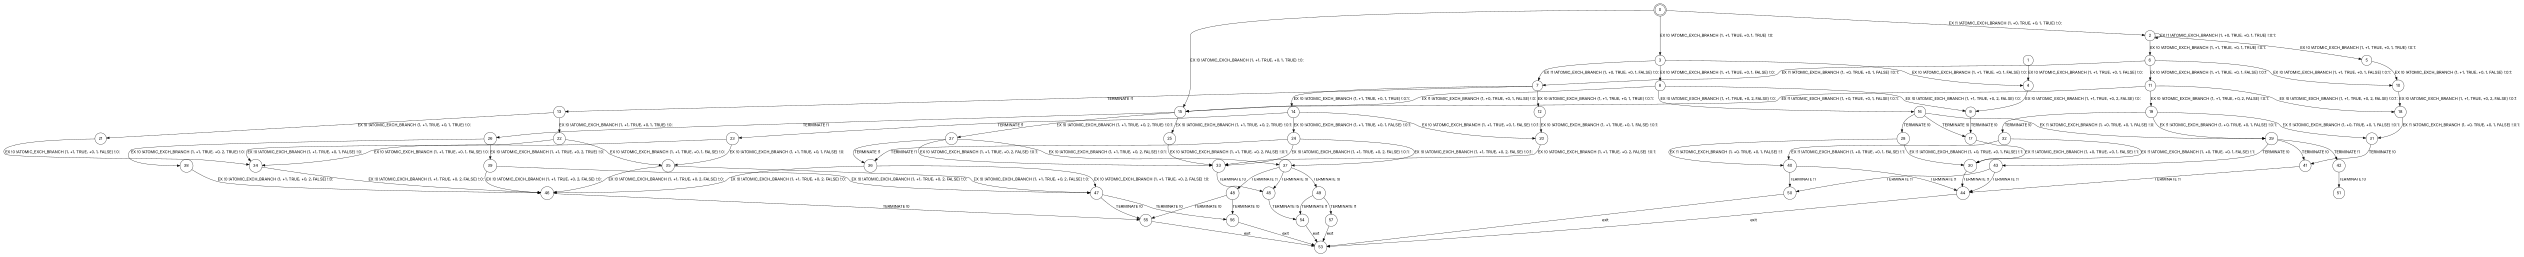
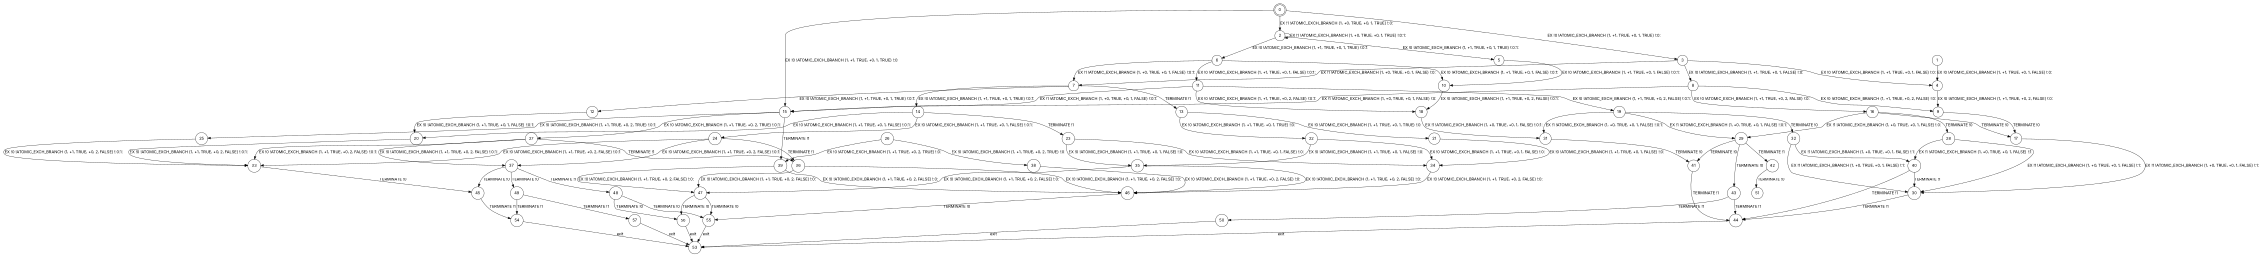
(837, 122) -> (783, 137)
(1790, 178) -> (1914, 178)
(1286, 207) -> (503, 207)
